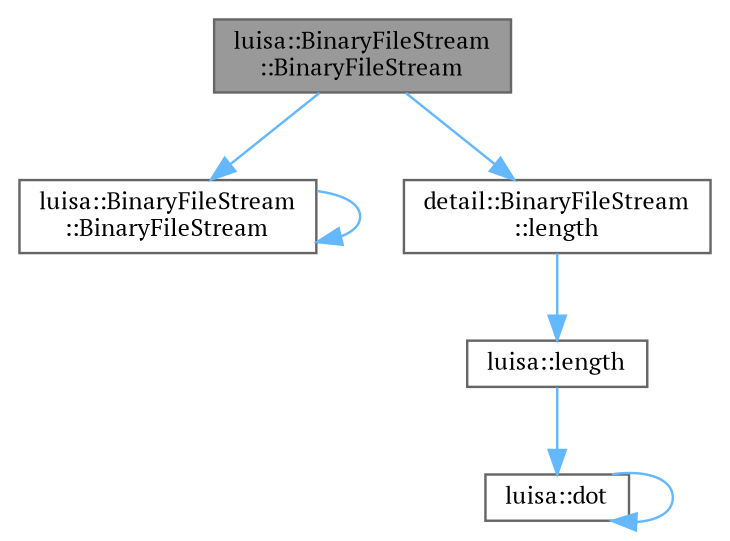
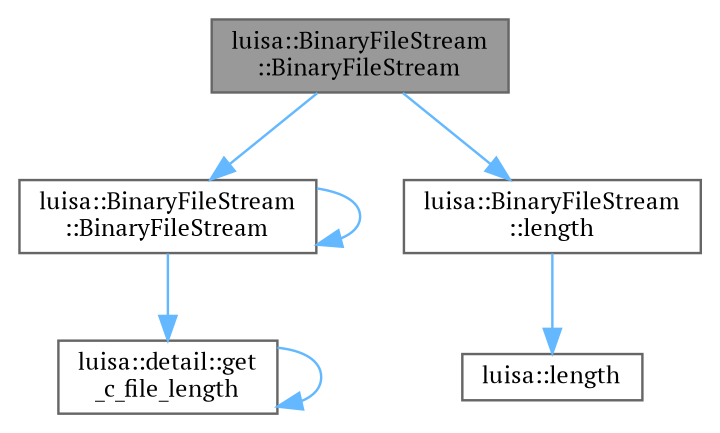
(557, 217) -> (552, 217)
none -> (168, 377)
(557, 498) -> none
